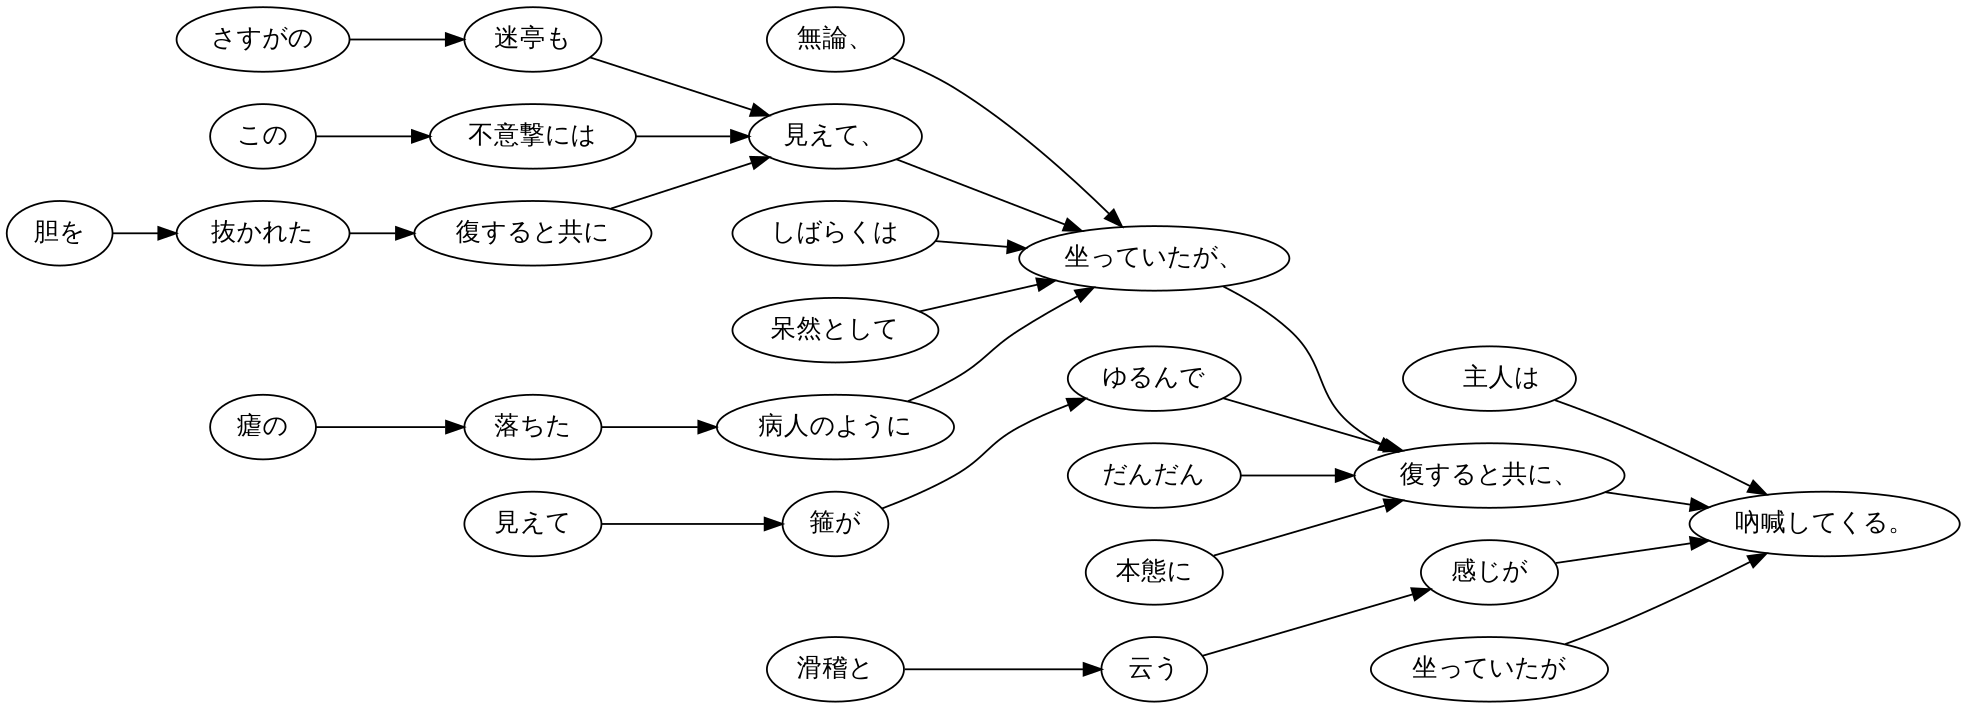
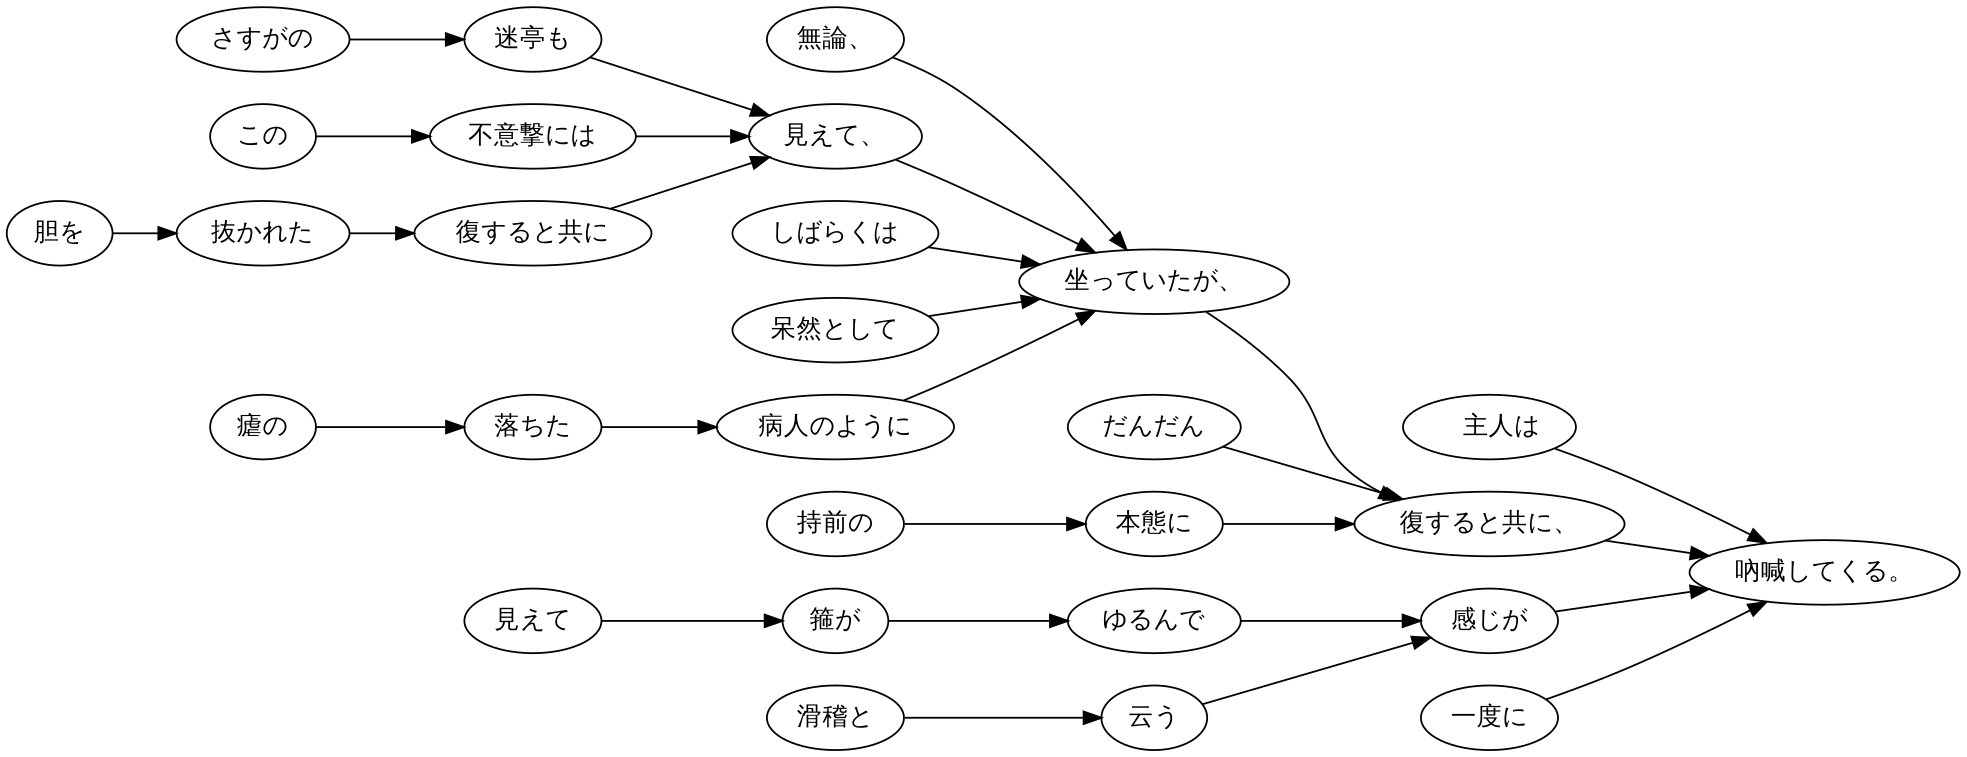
(1304, 422) -> (1321, 621)
none -> (835, 524)
(1489, 669) -> (1489, 718)
